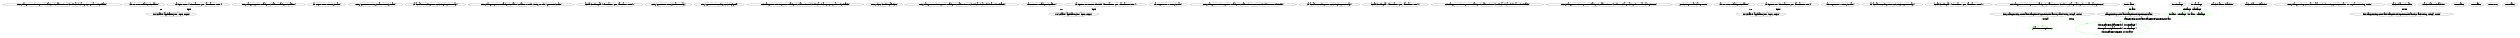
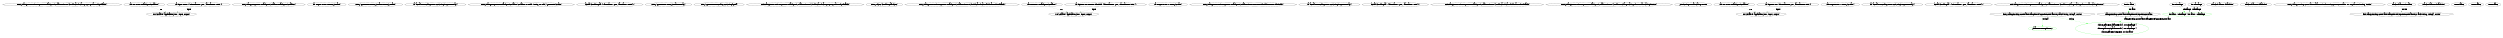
(2493, 5) -> none
